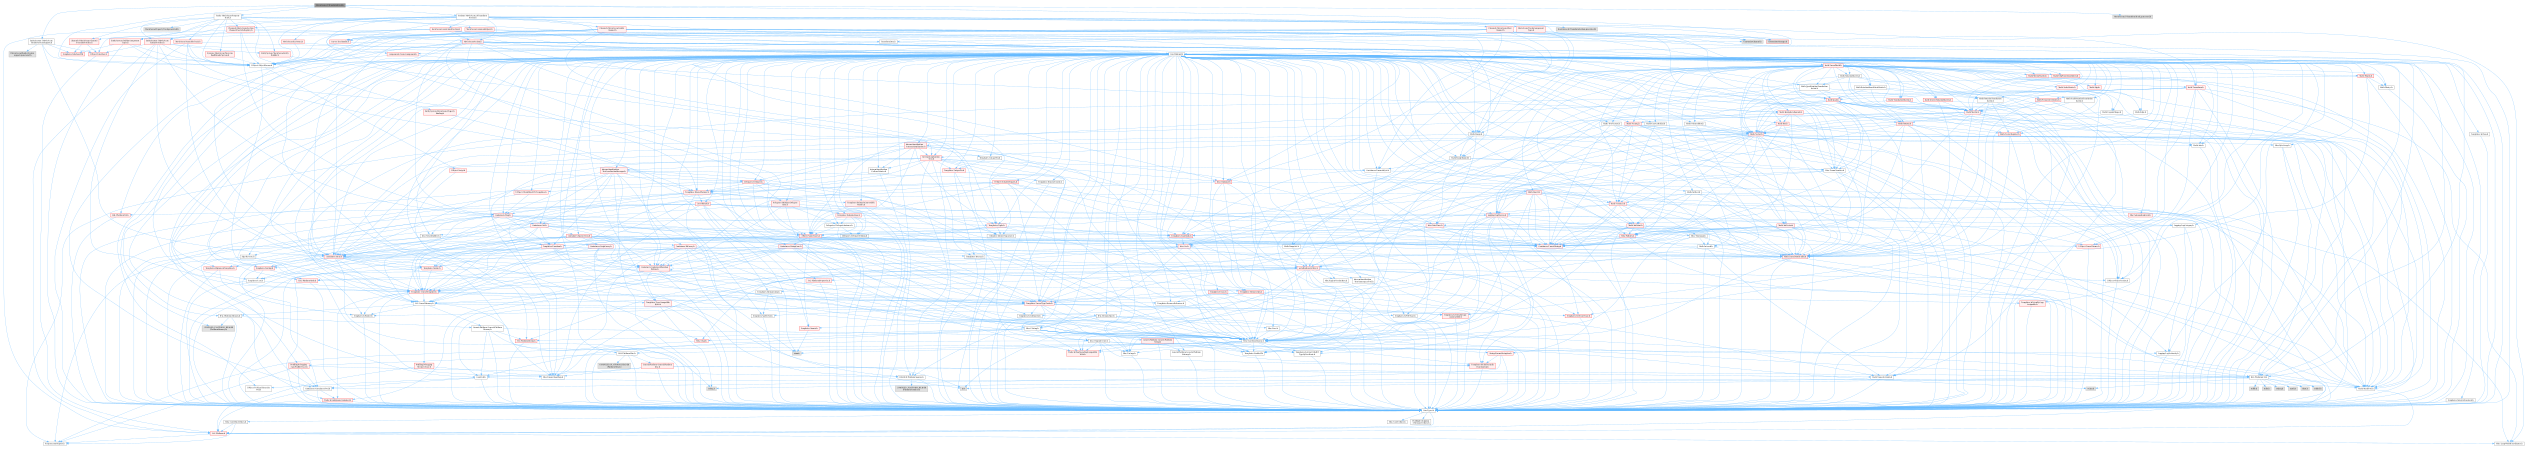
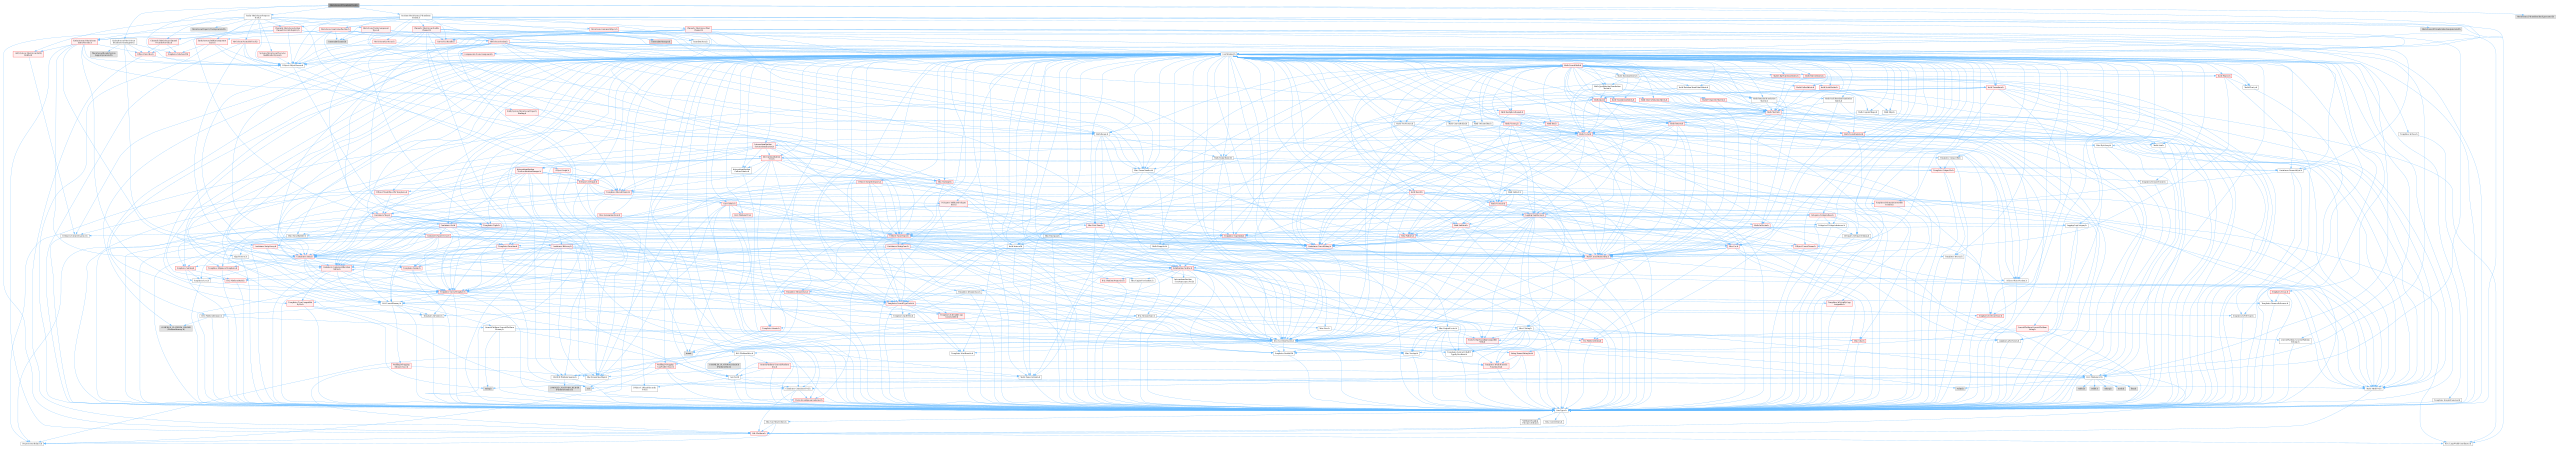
(2095, 87) -> (1805, 87)
(1168, 347) -> (1124, 347)
(2267, 389) -> none
